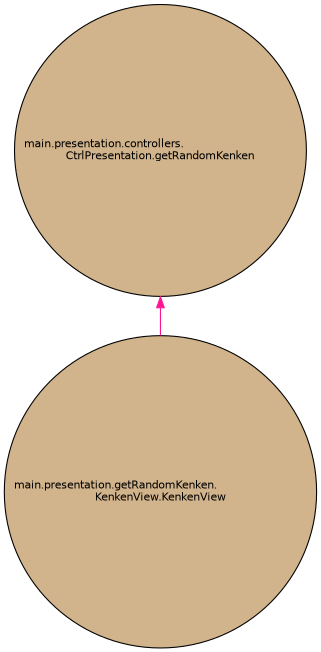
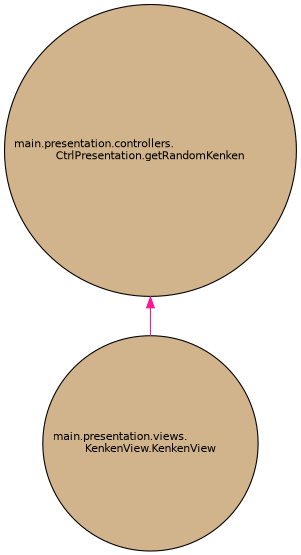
(160, 492) -> (150, 443)
